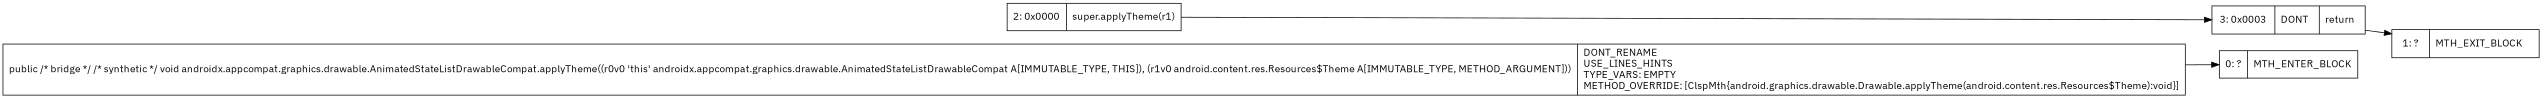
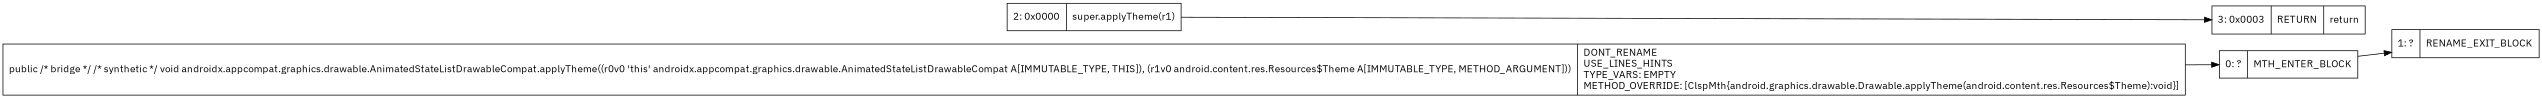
(2295, 20) -> (2297, 20)
(2375, 32) -> (2371, 55)
(2479, 43) -> (2480, 43)
